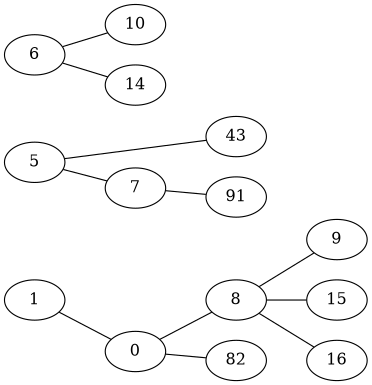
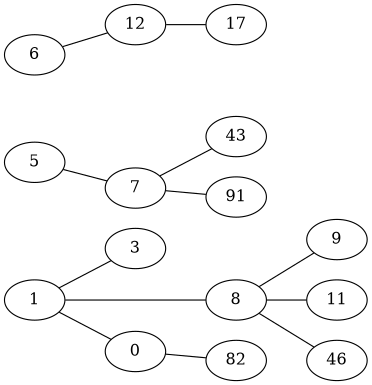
(135, 25) -> (135, 25)
none -> (236, 25)
(135, 85) -> none
(136, 149) -> (186, 162)
none -> (135, 249)
(337, 300) -> (337, 300)
(186, 326) -> (136, 300)
(337, 360) -> (337, 360)
